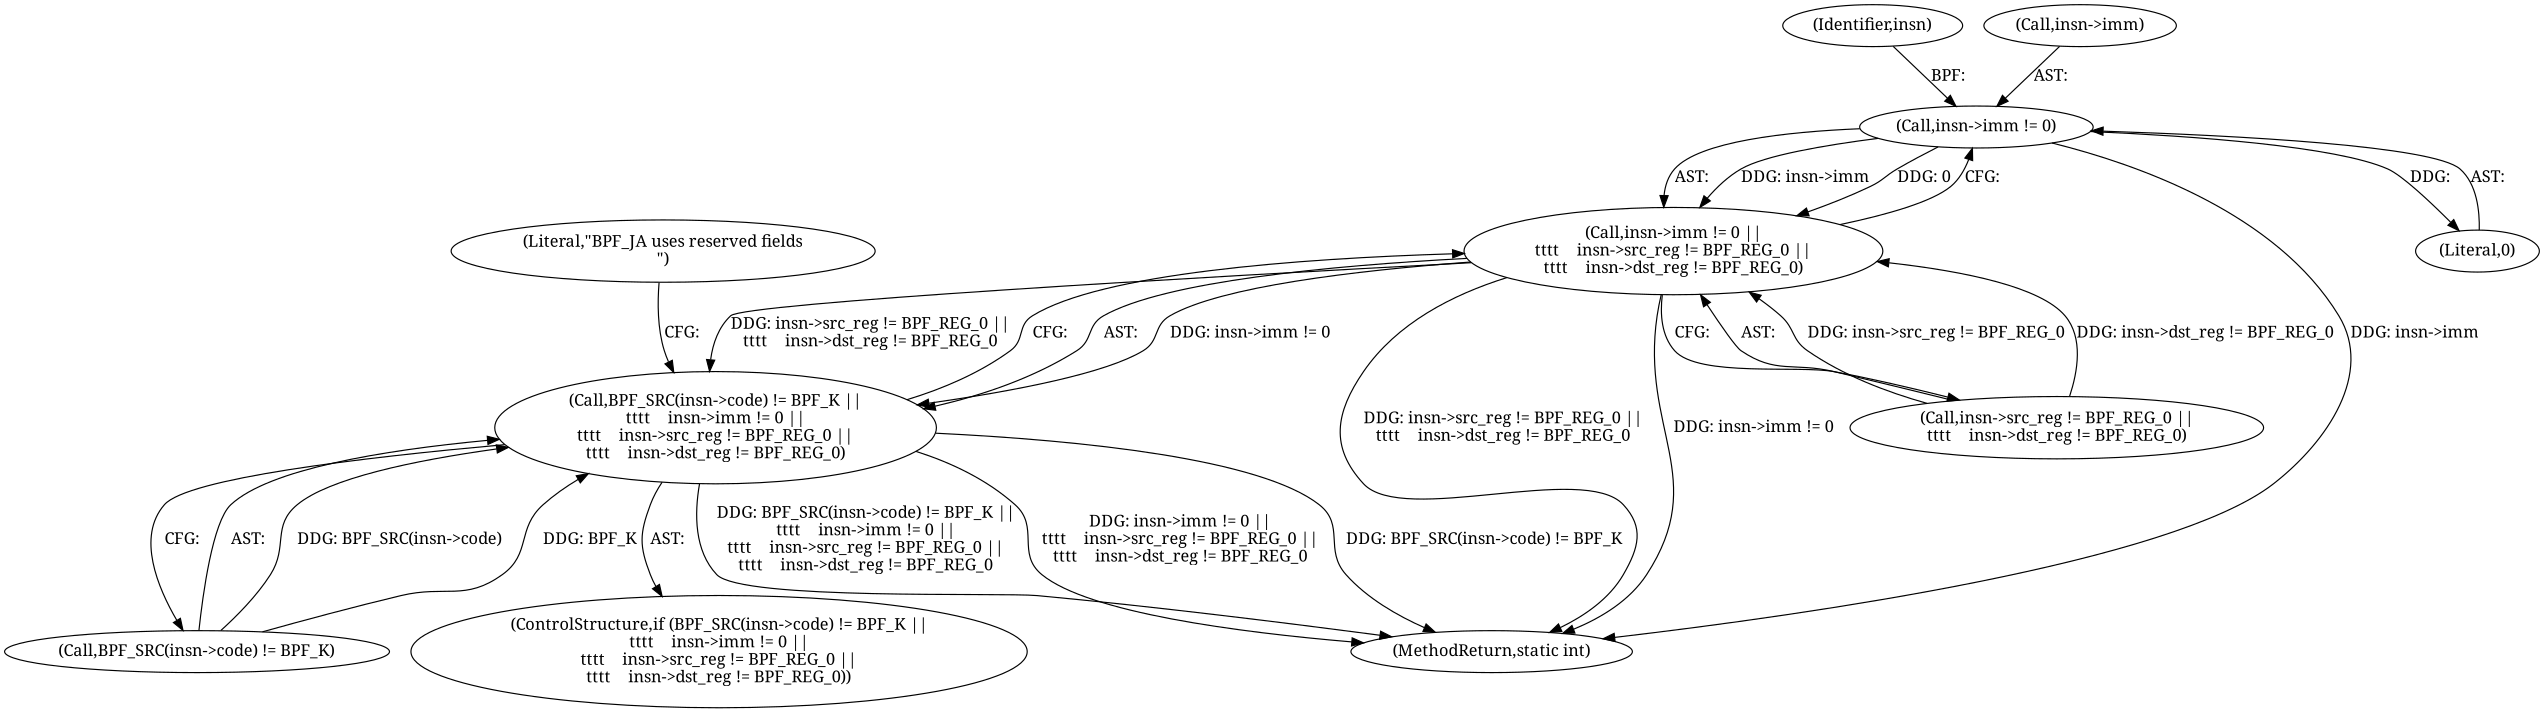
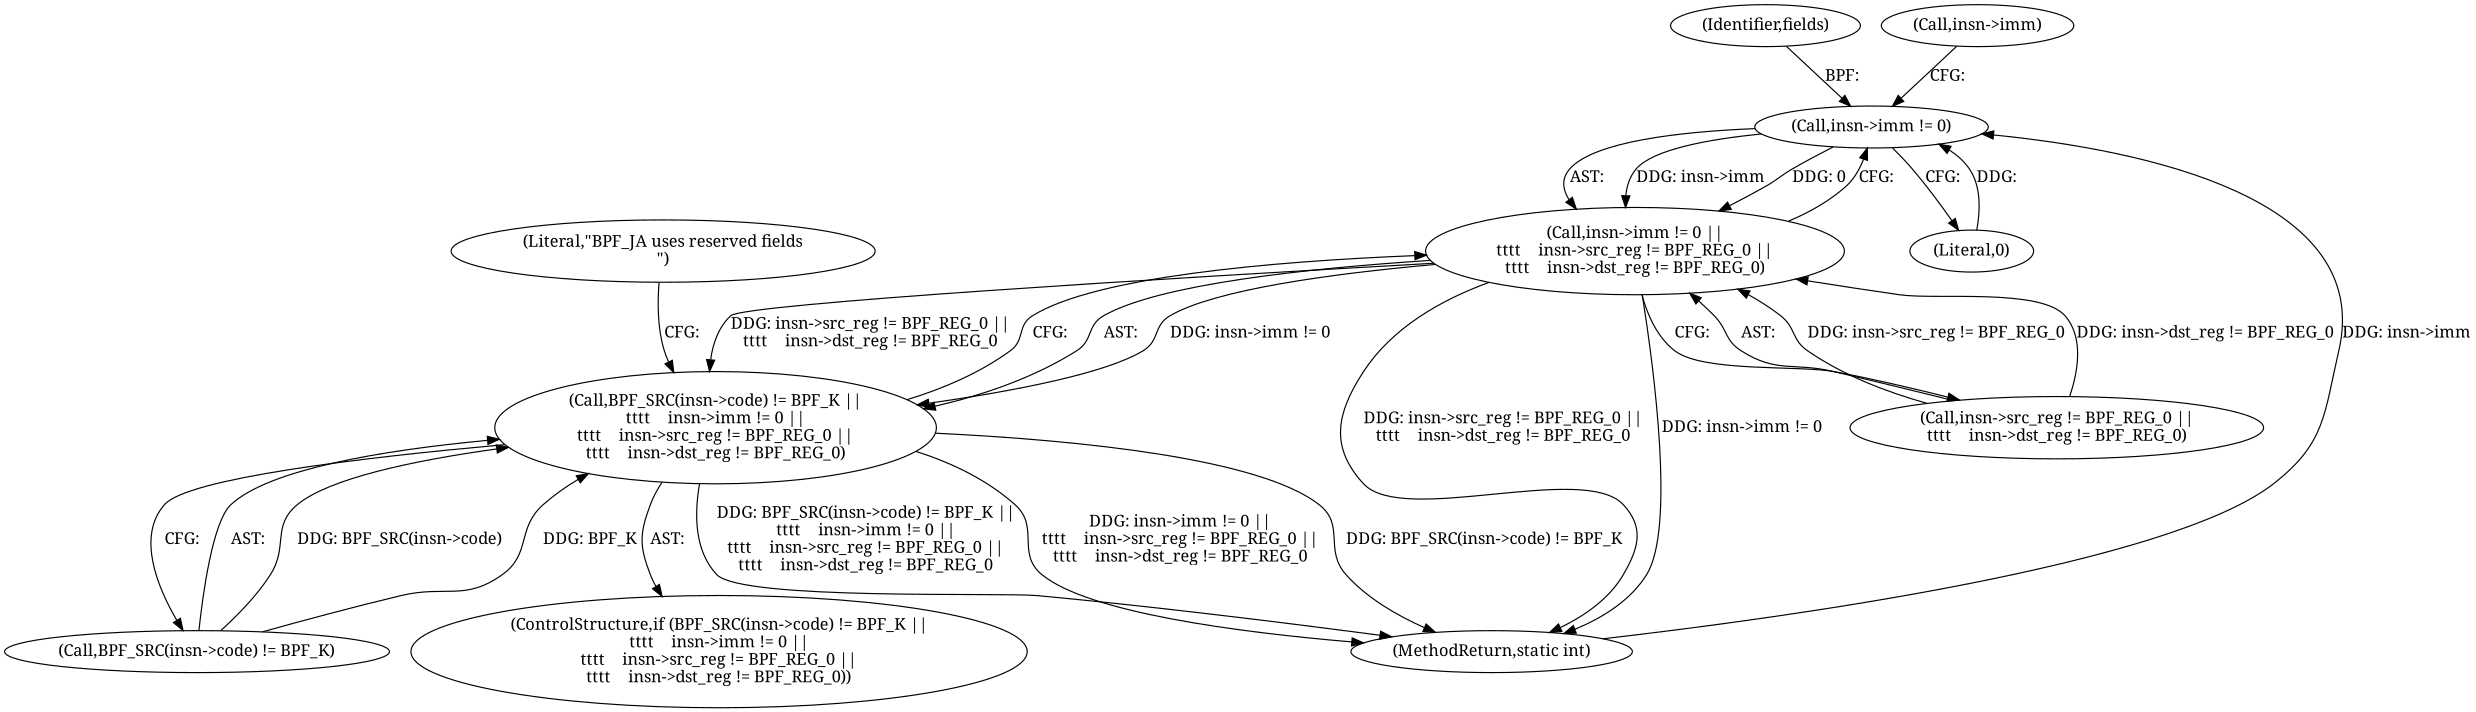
(1873, 26) -> (1766, 26)
(2053, 76) -> (1950, 76)
(2433, 178) -> (1945, 178)
(2490, 178) -> (1999, 178)
(2211, 517) -> (2237, 504)
